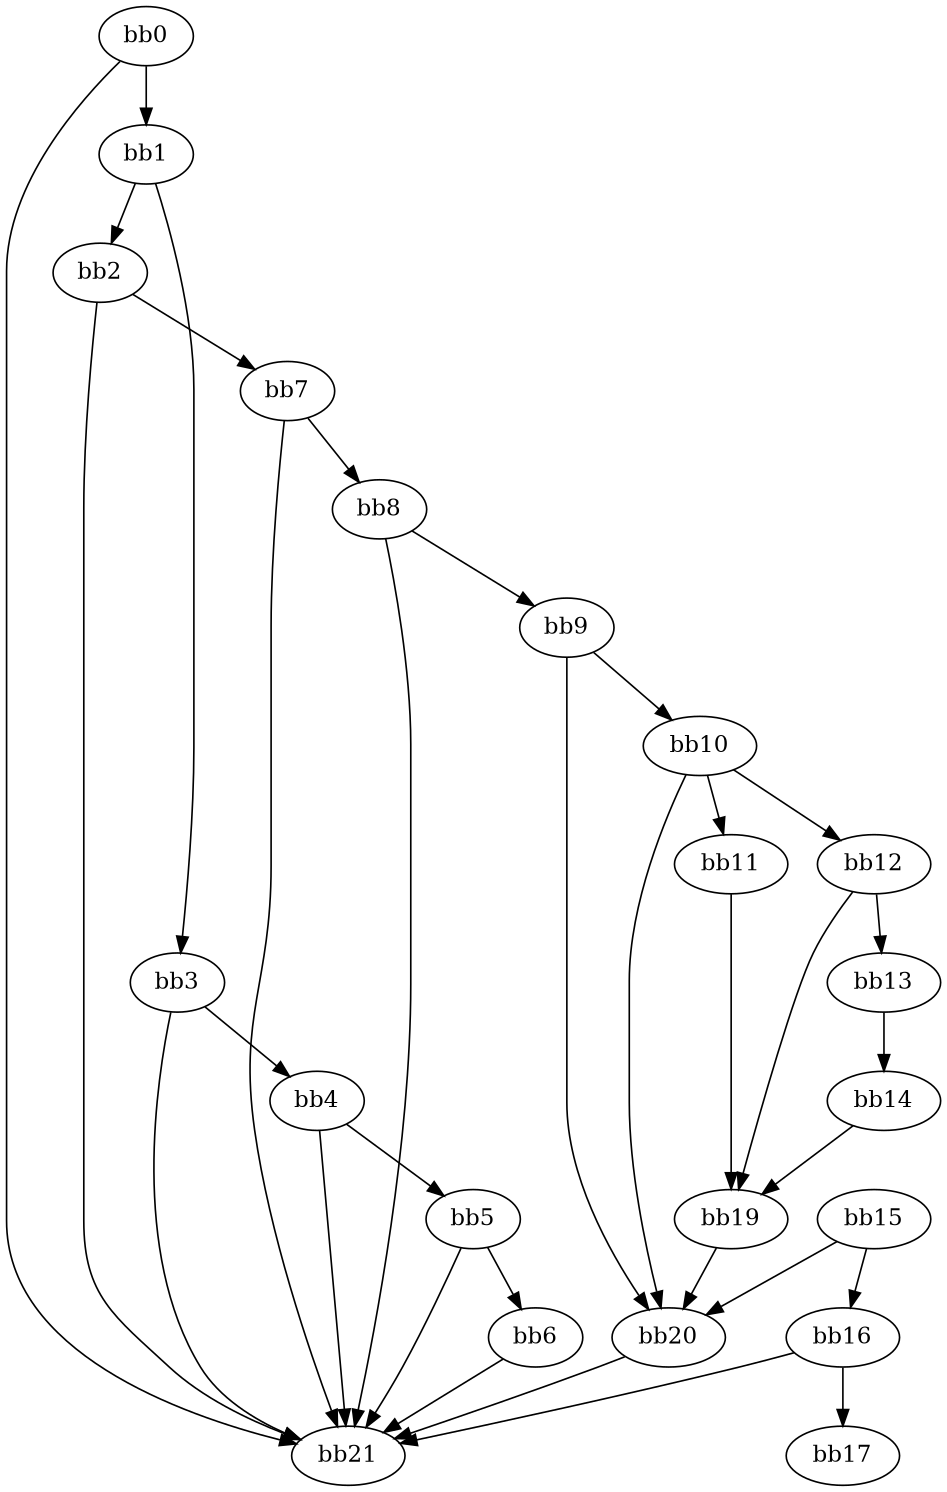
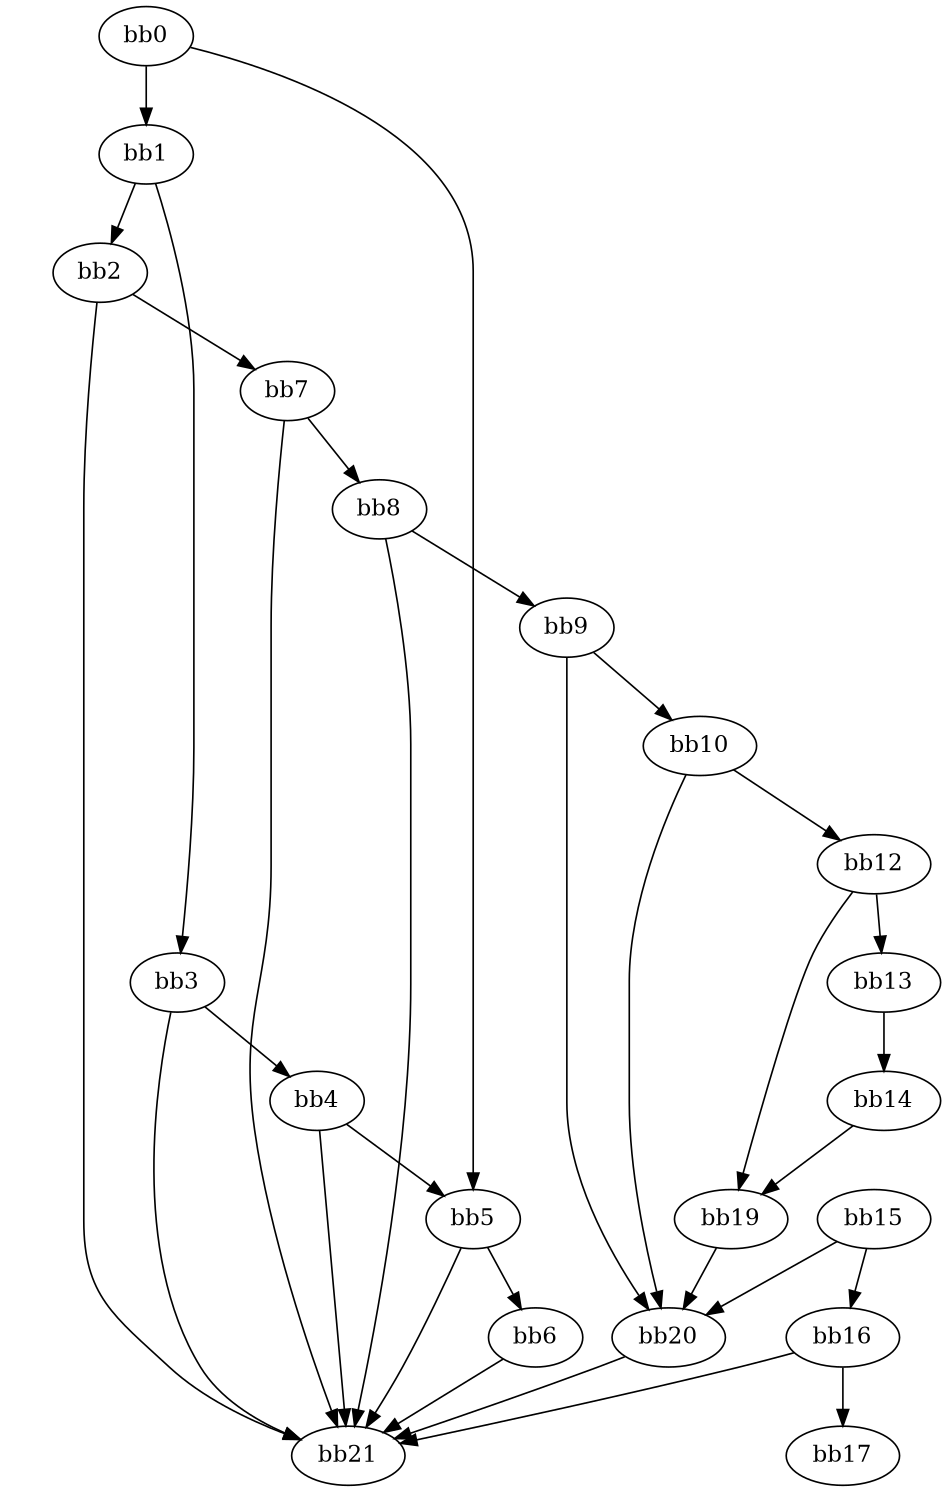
(7, 811) -> (473, 529)
(731, 864) -> none
